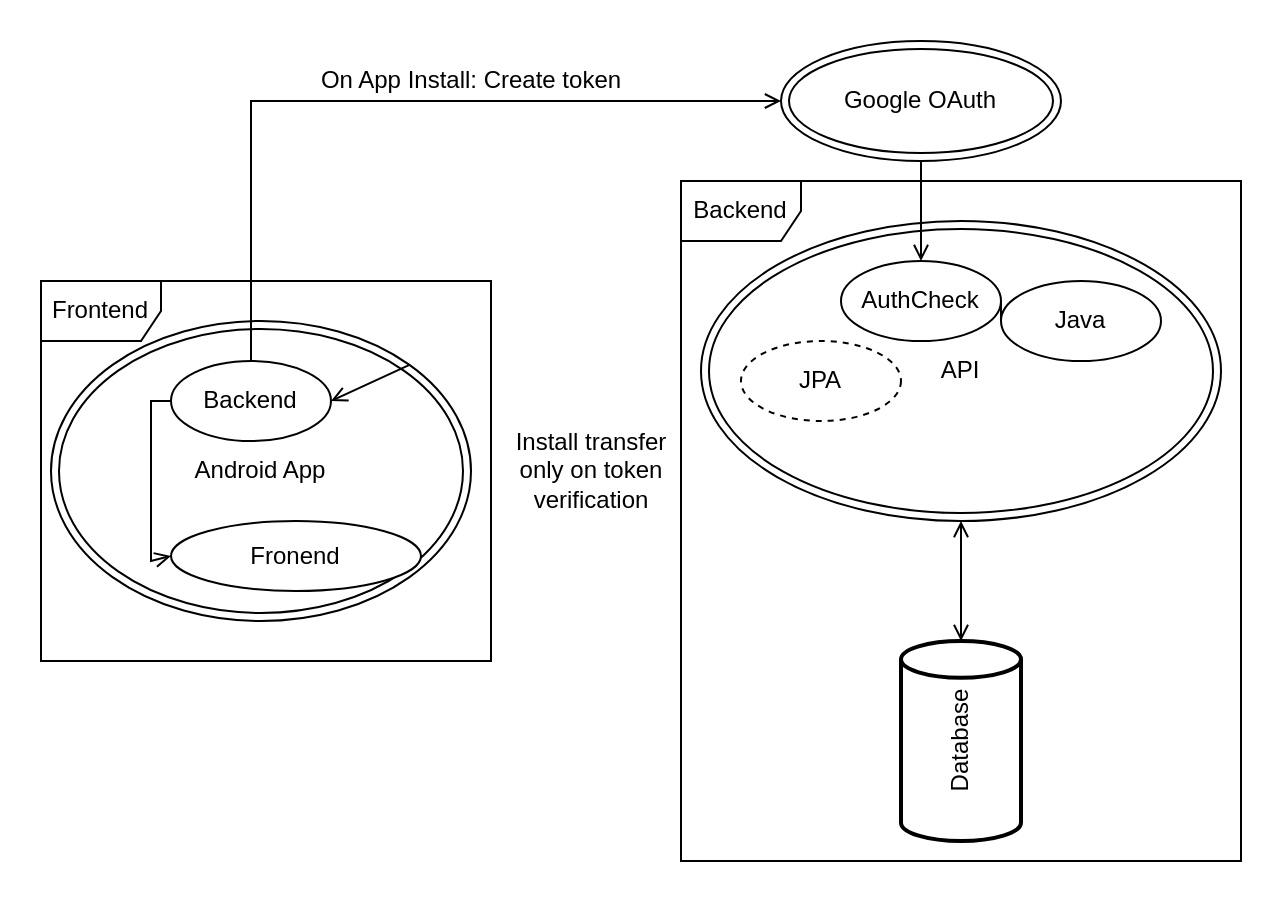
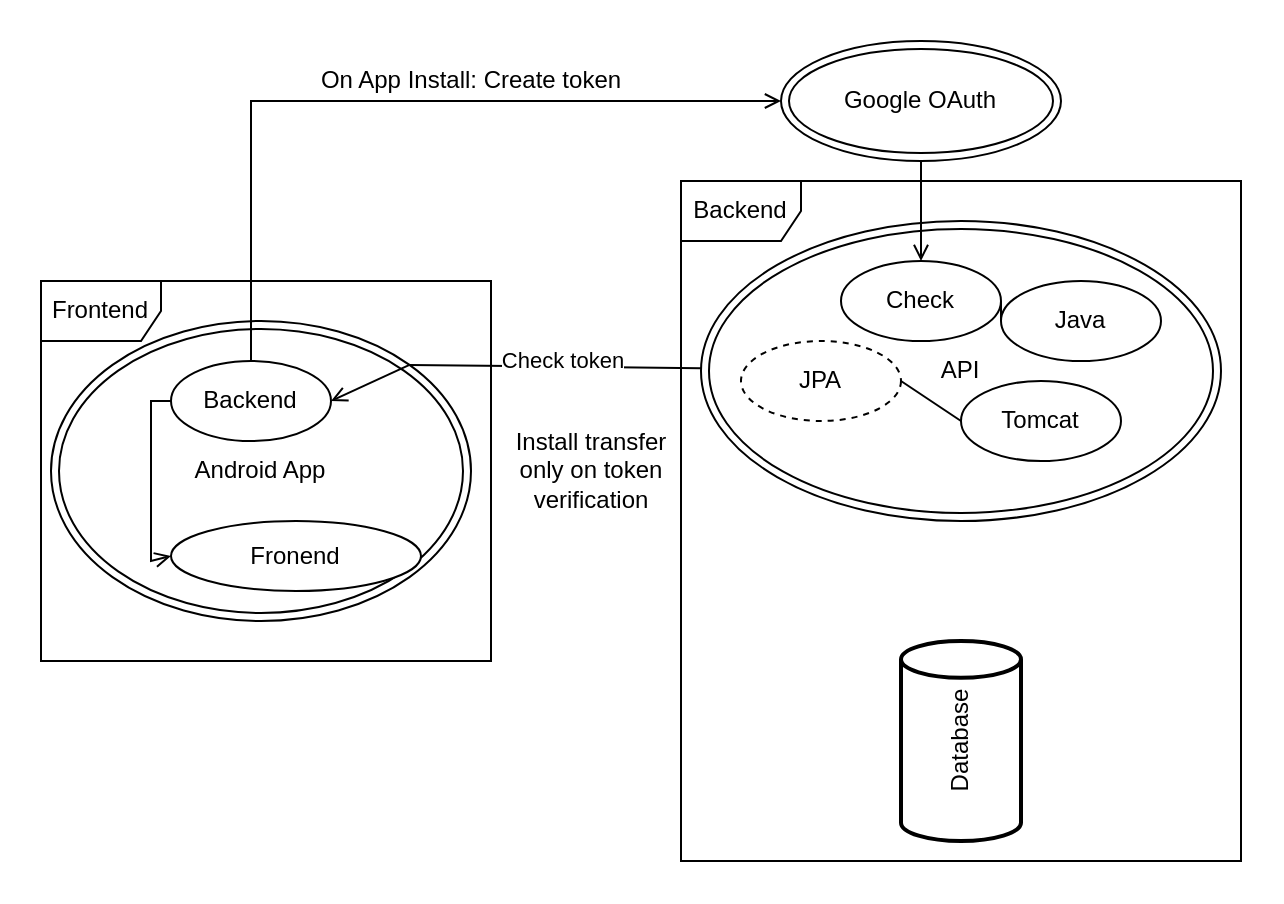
(921, 301) -> (921, 301)
none -> (556, 367)
none -> (931, 401)
none -> (1041, 421)
(961, 582) -> none
